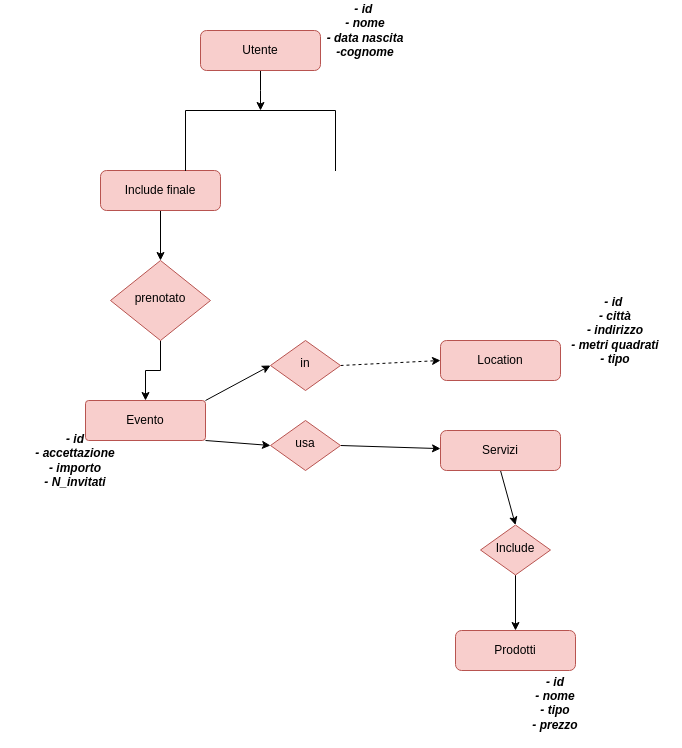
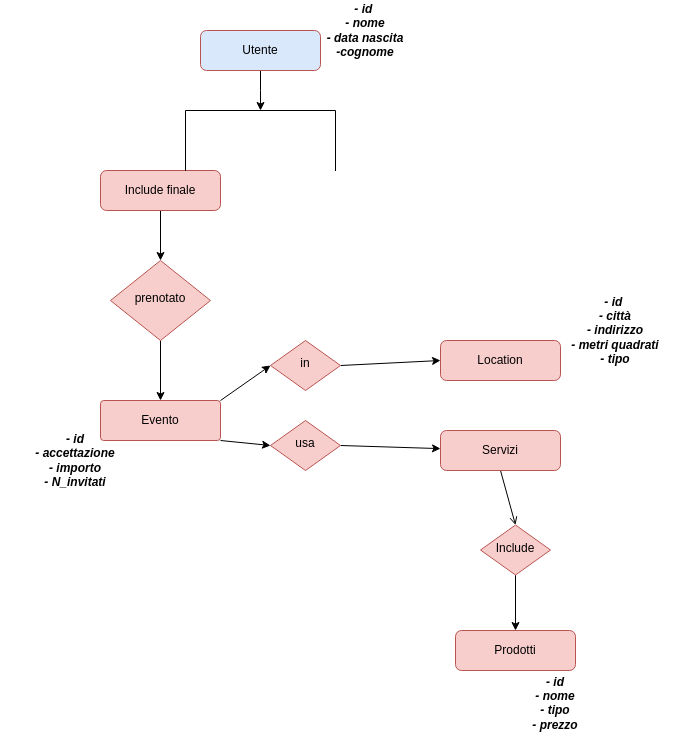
(261, 51) -> (261, 51)
(386, 363) -> (386, 363)
(146, 421) -> (161, 421)
(513, 517) -> (514, 518)
